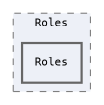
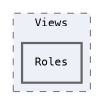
(52, 24) -> (52, 24)
